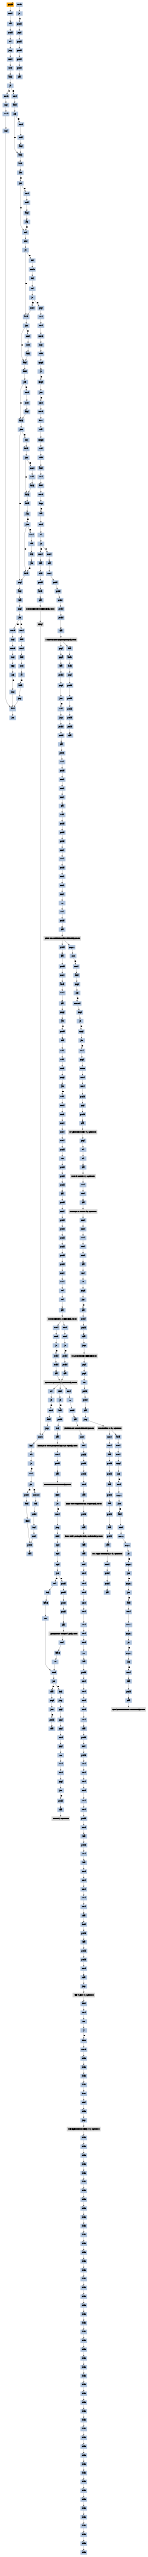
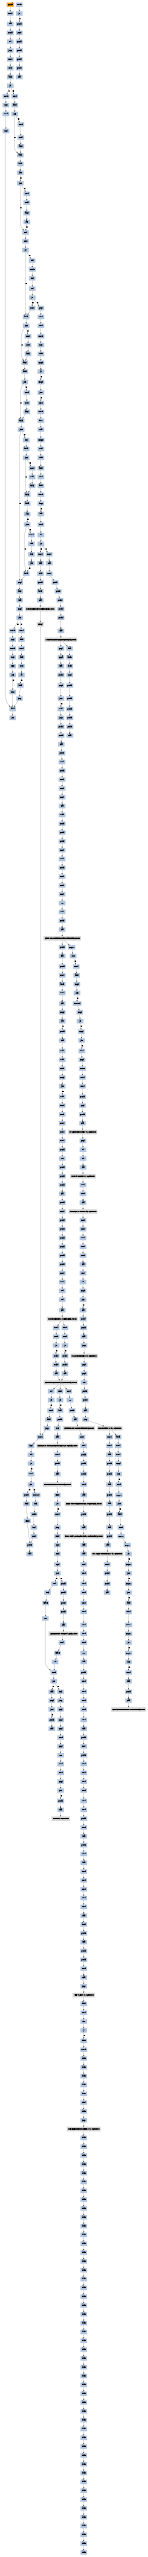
(84, 1356) -> (84, 1356)
